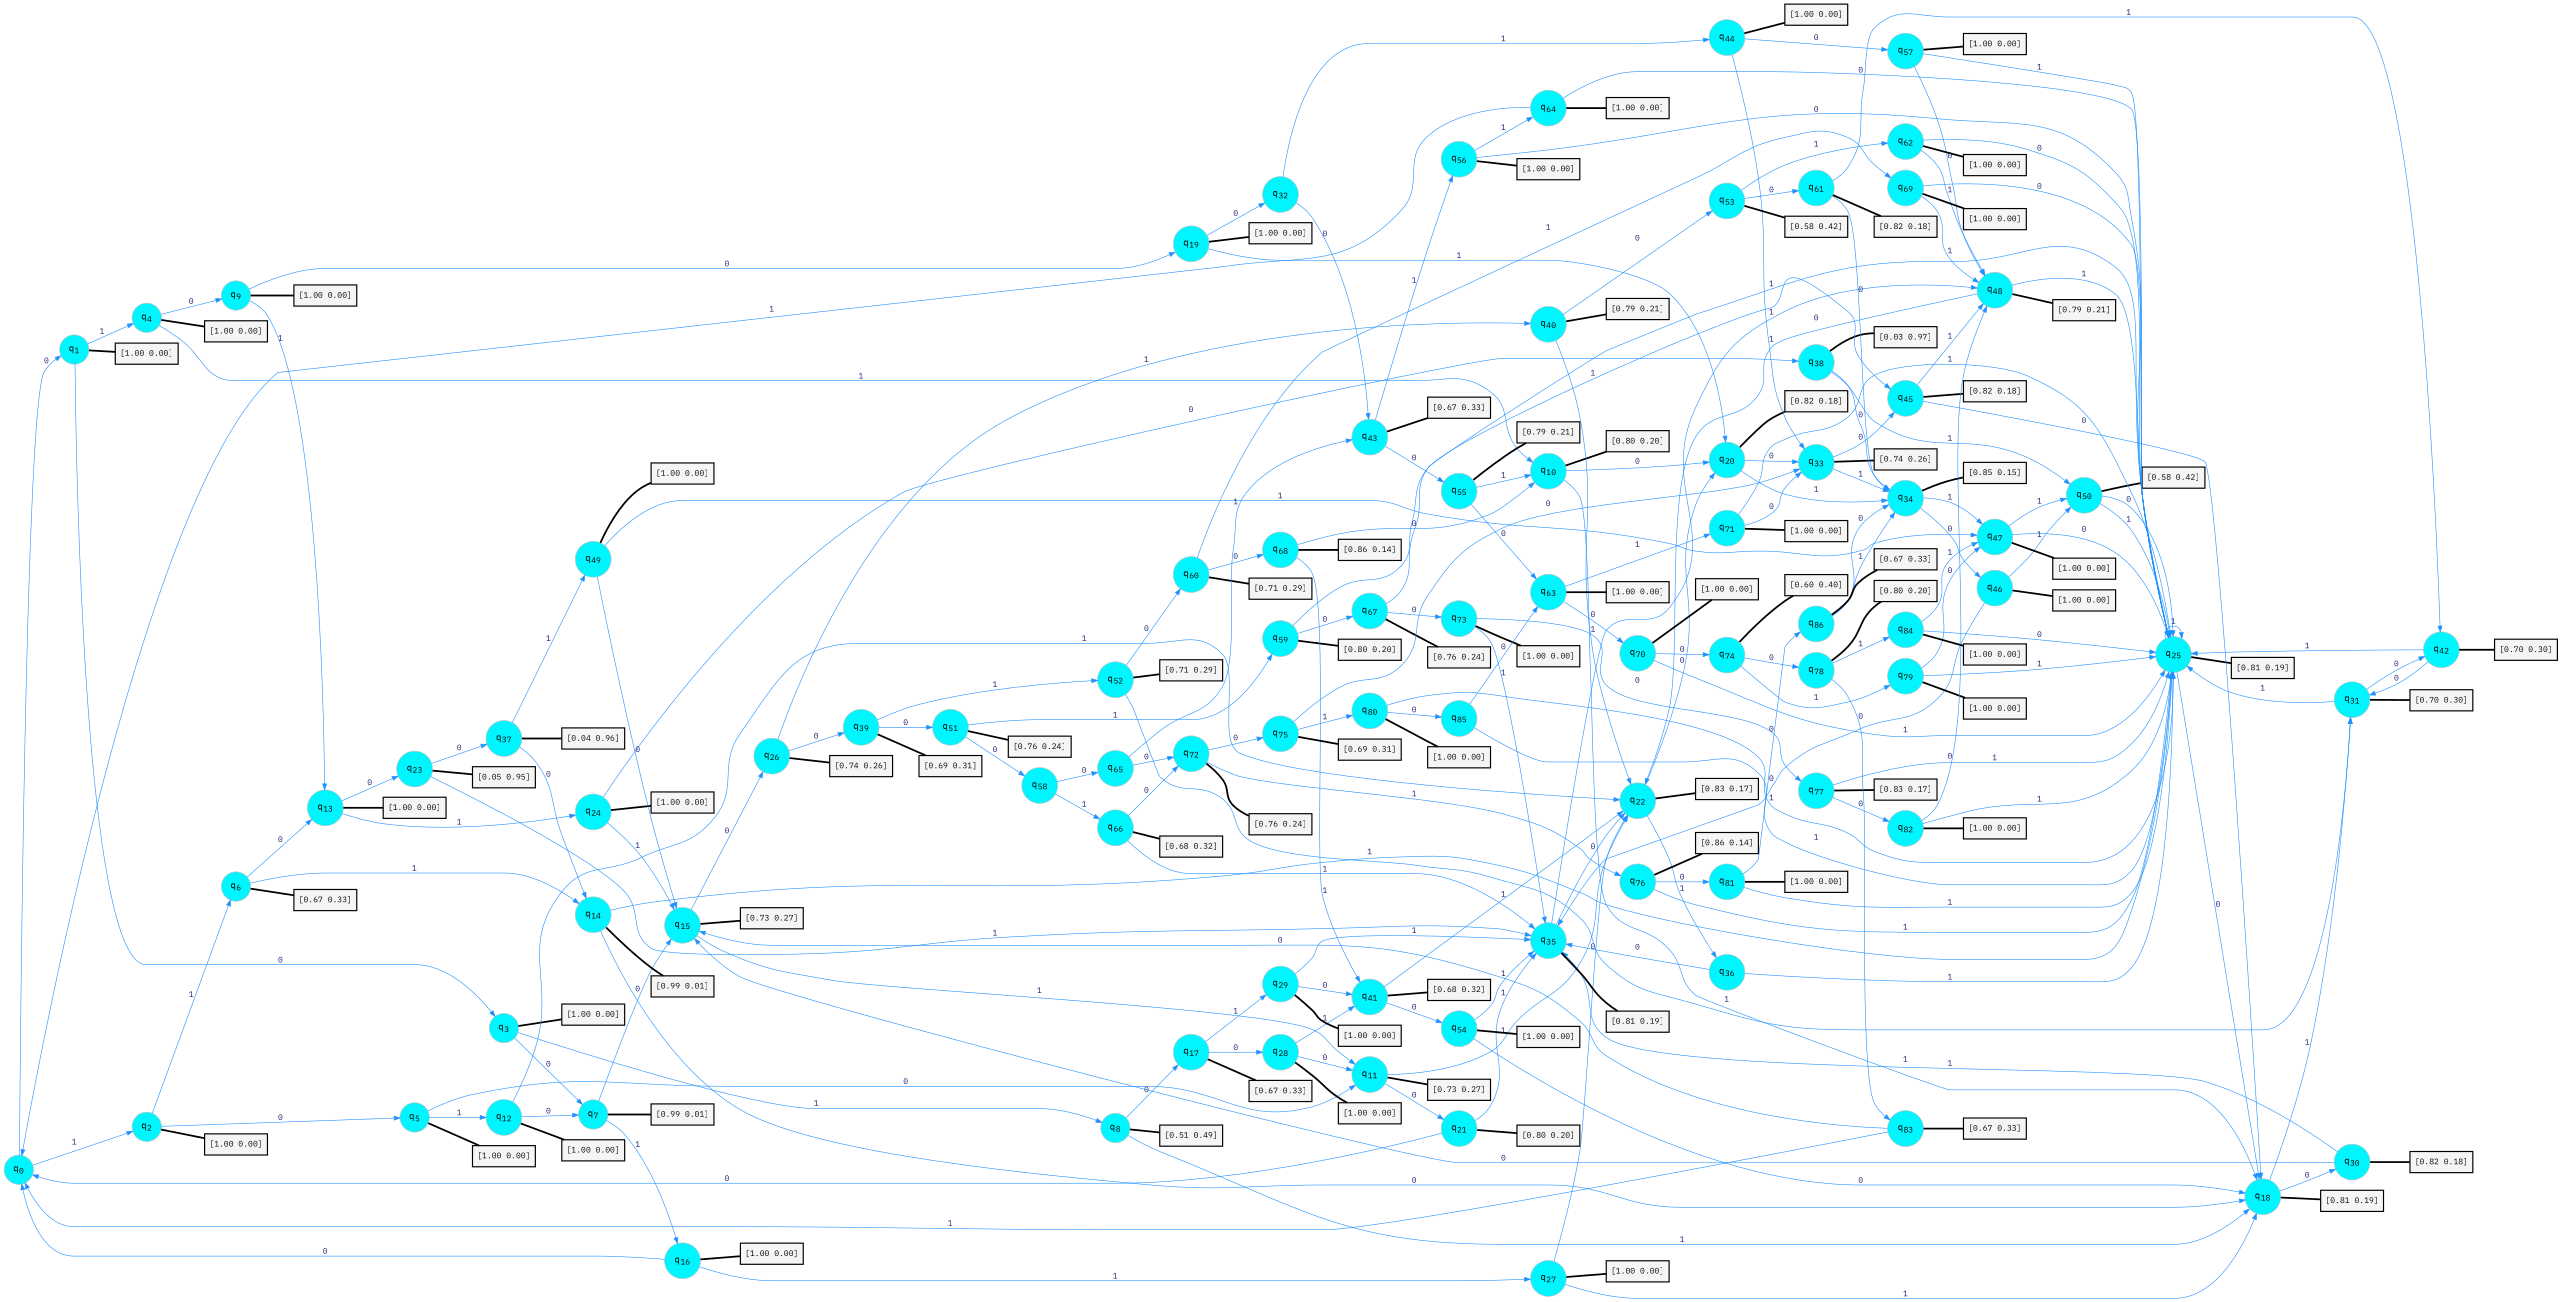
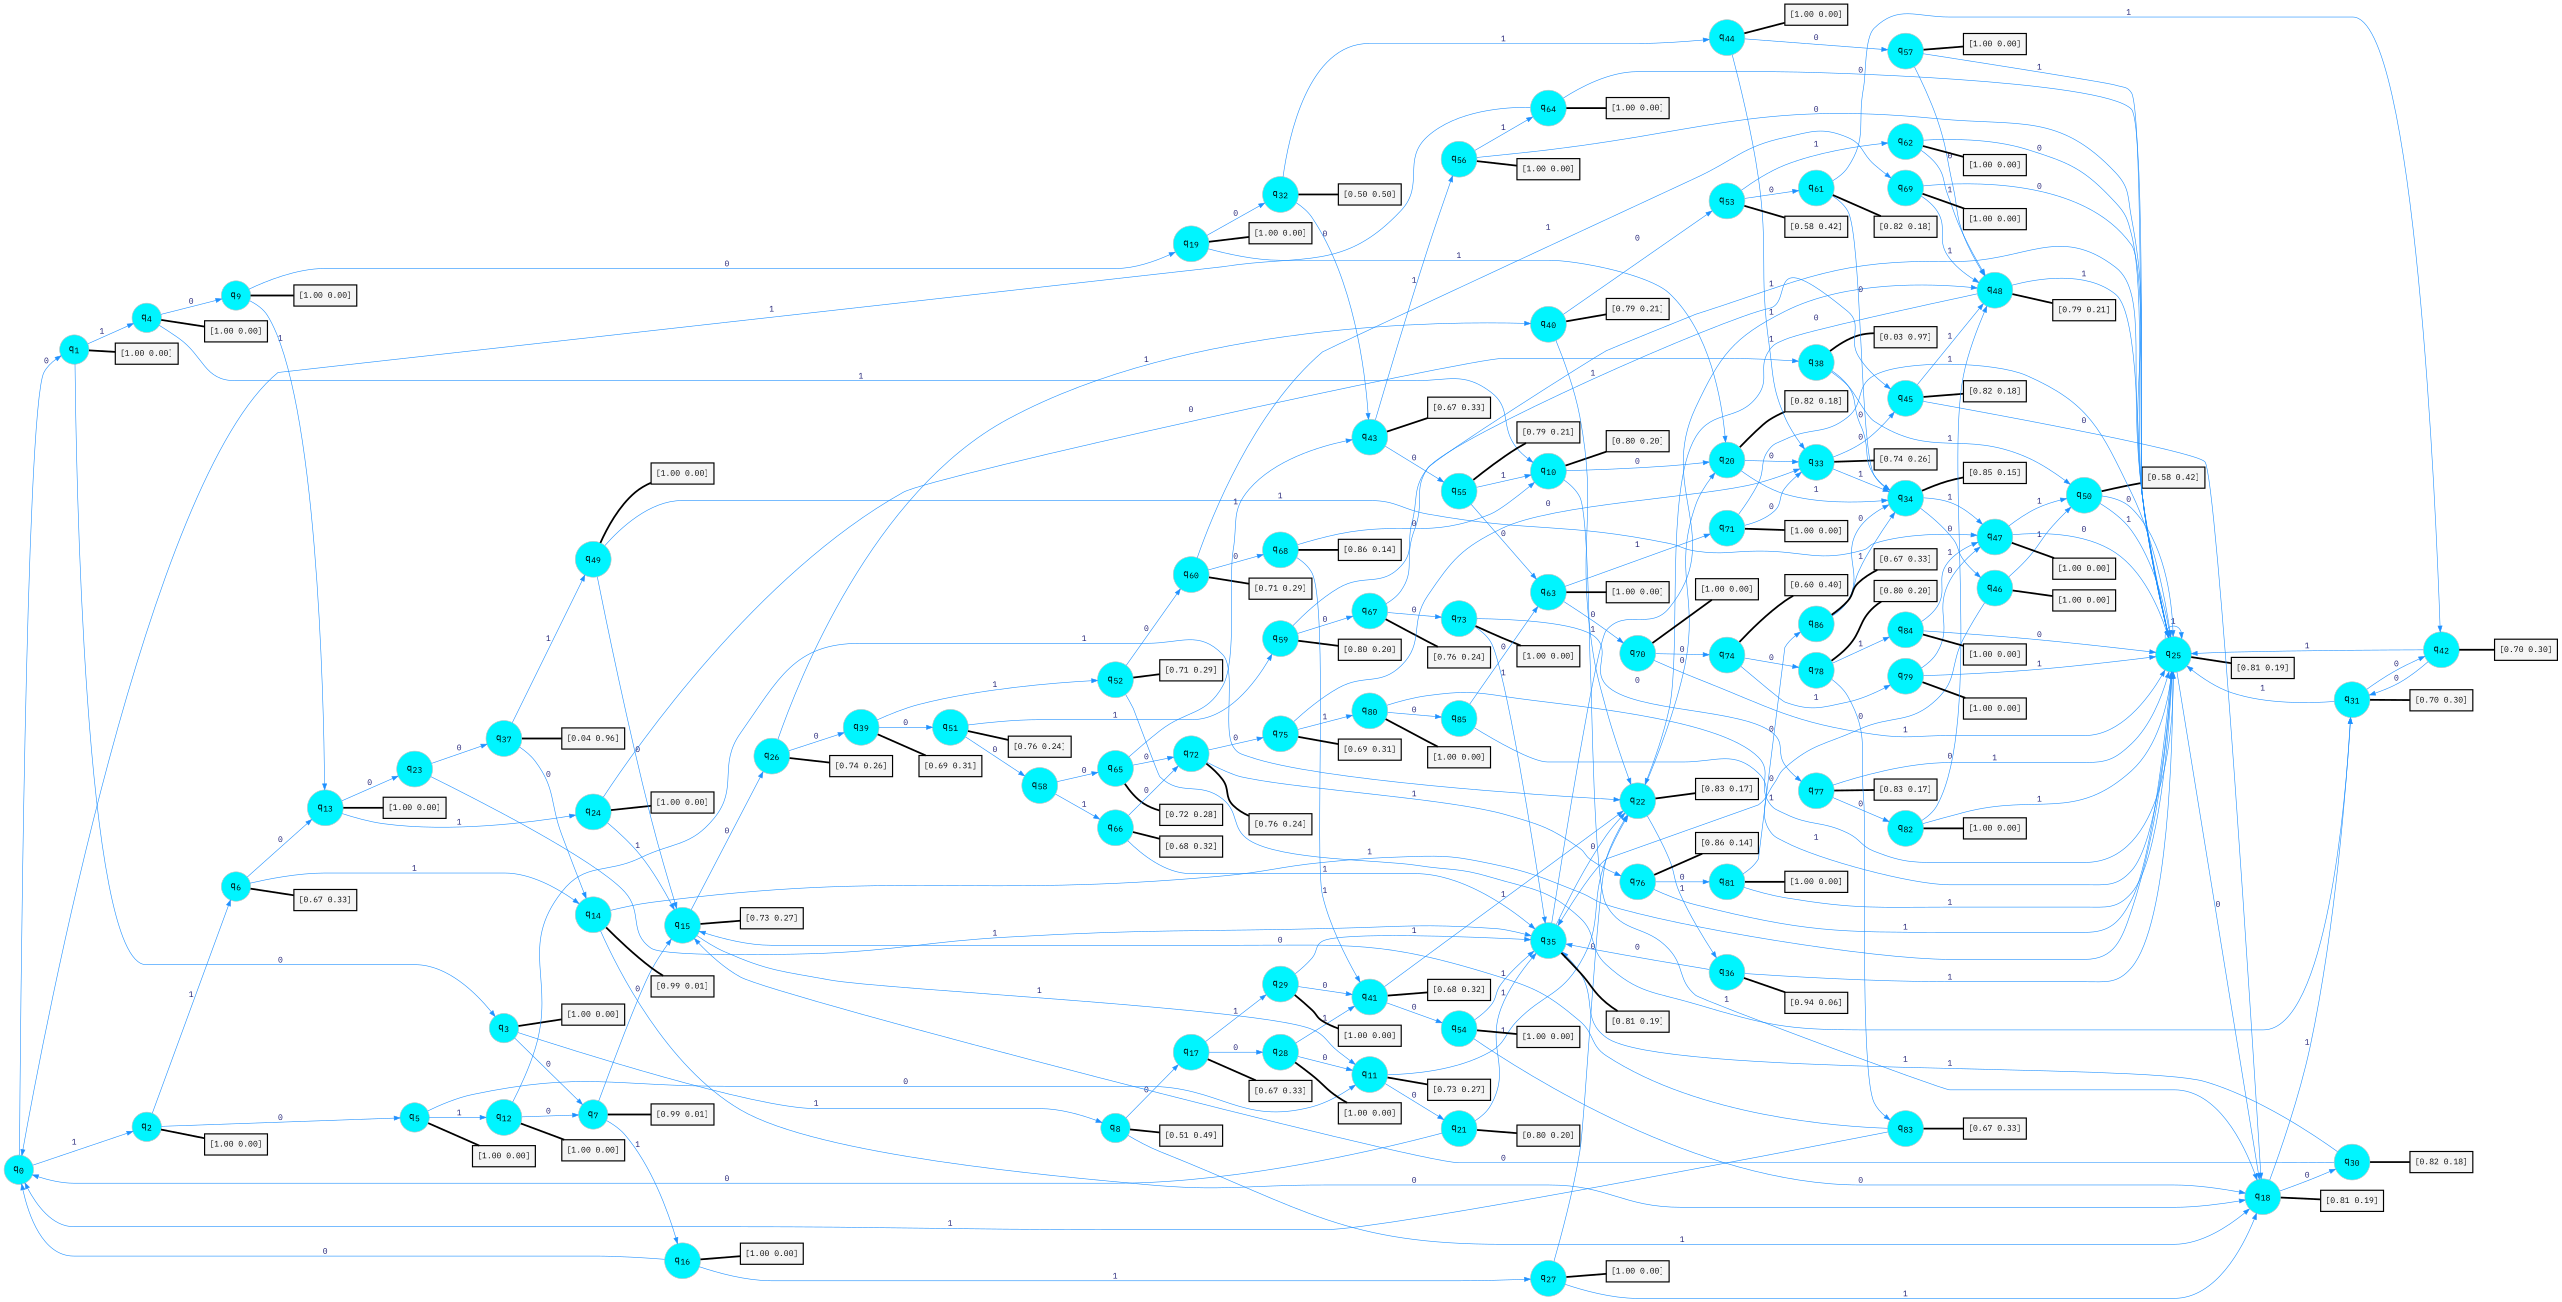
none -> (1370, 194)
(504, 777) -> none
none -> (1191, 815)
none -> (1816, 1003)
